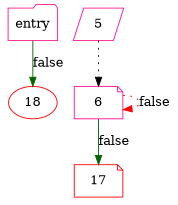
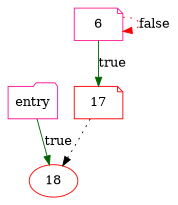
(99, 24) -> none
(48, 63) -> (58, 142)
none -> (79, 139)
(114, 142) -> (112, 63)
